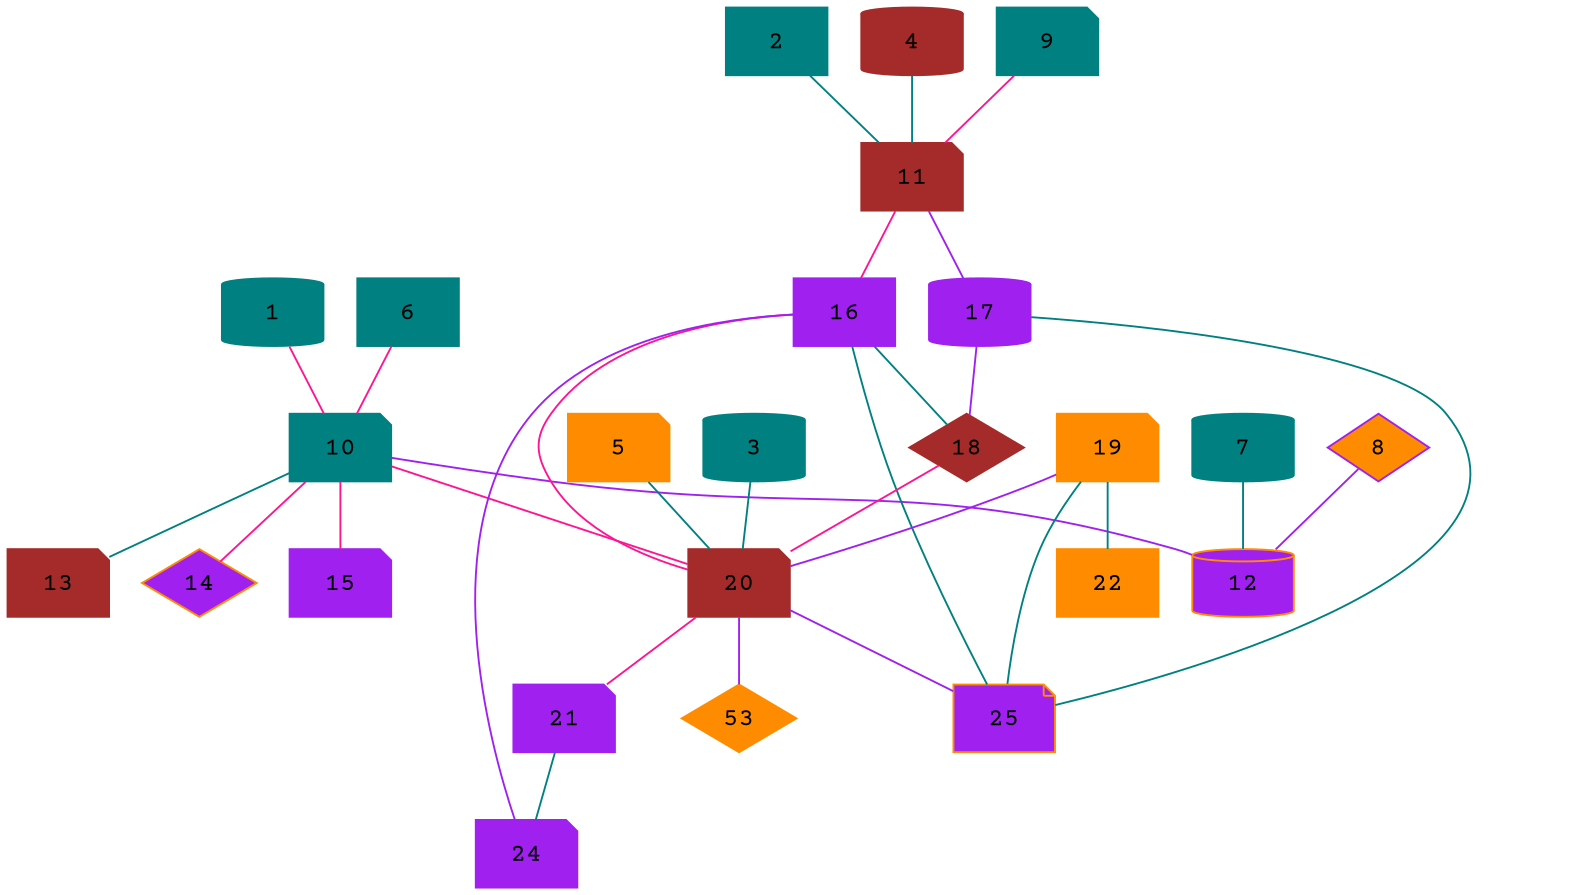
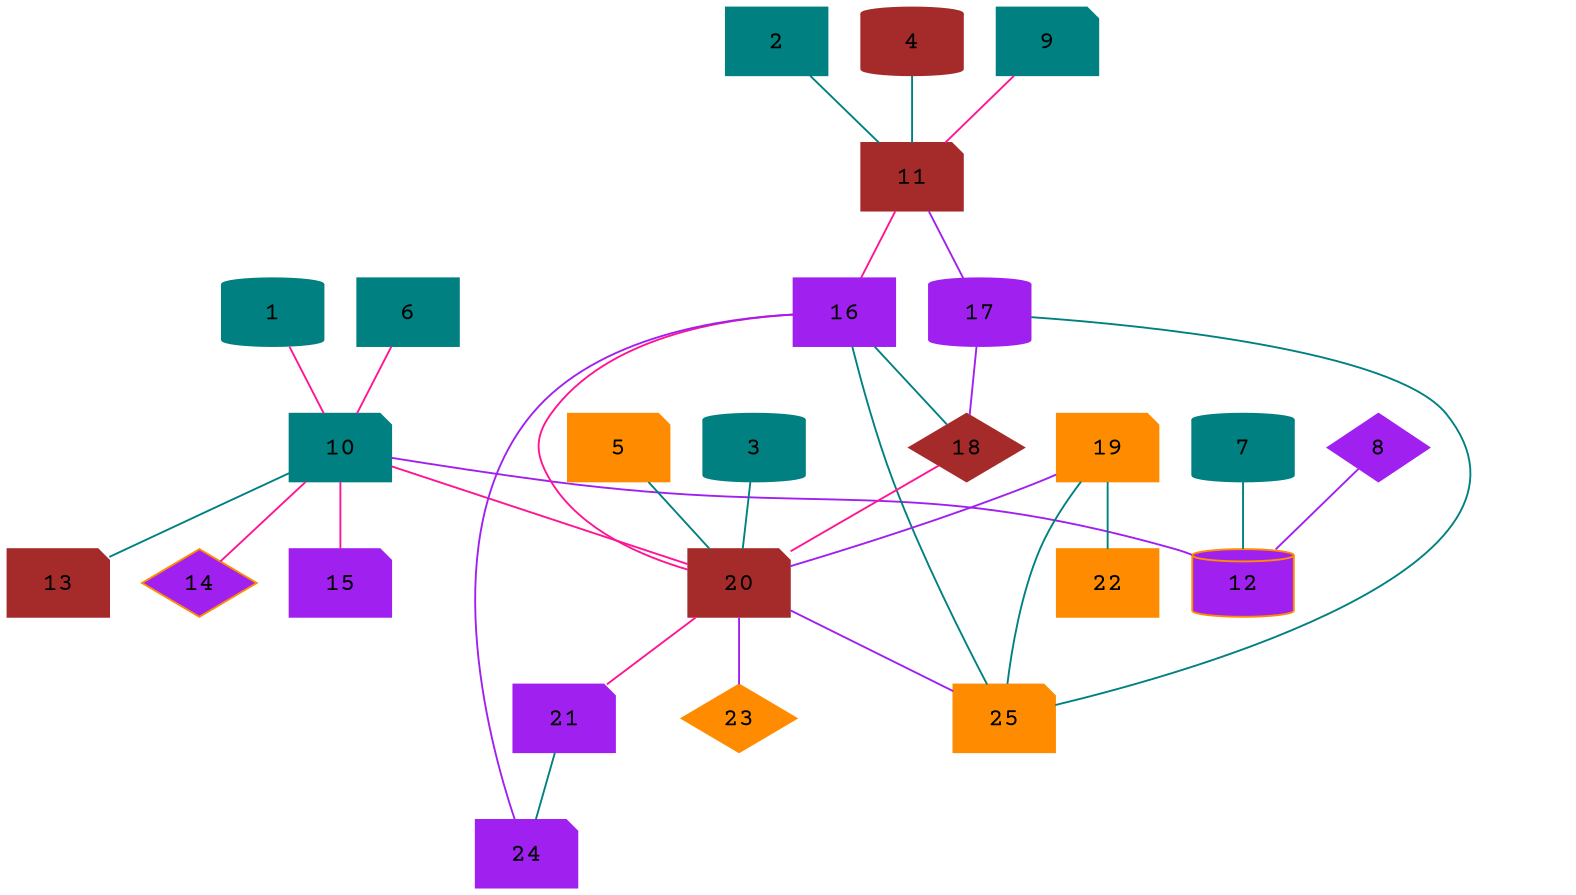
(1378, 448) -> (1378, 448)
(739, 718) -> (739, 718)
(1004, 718) -> (1004, 718)
